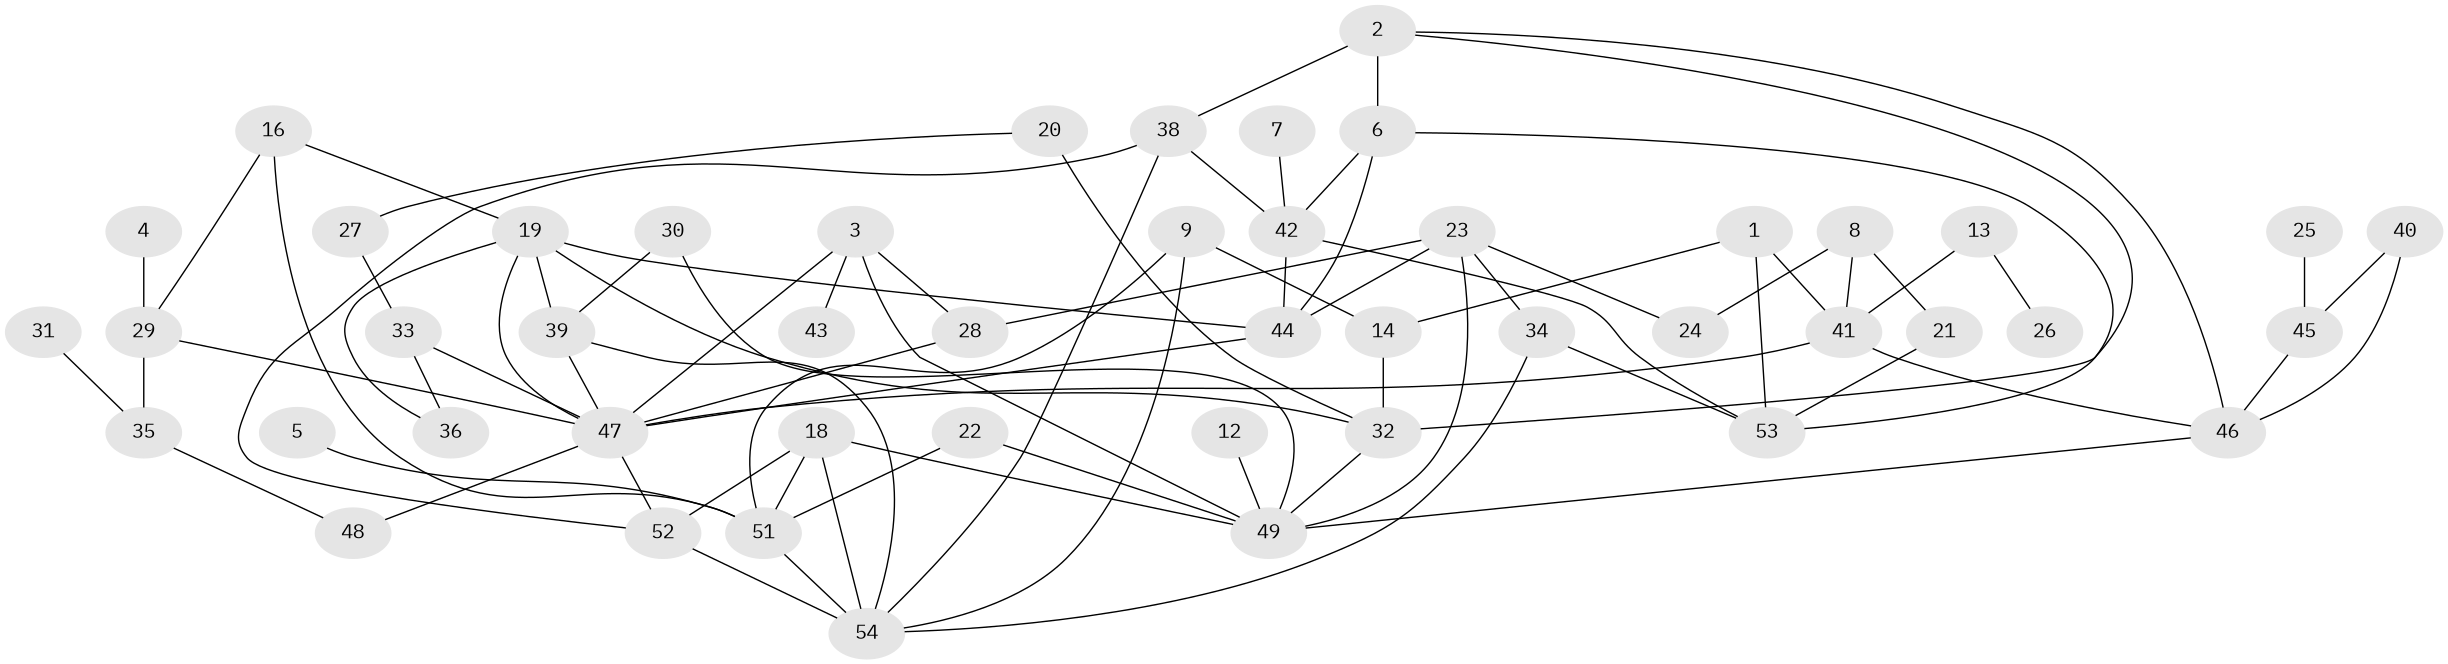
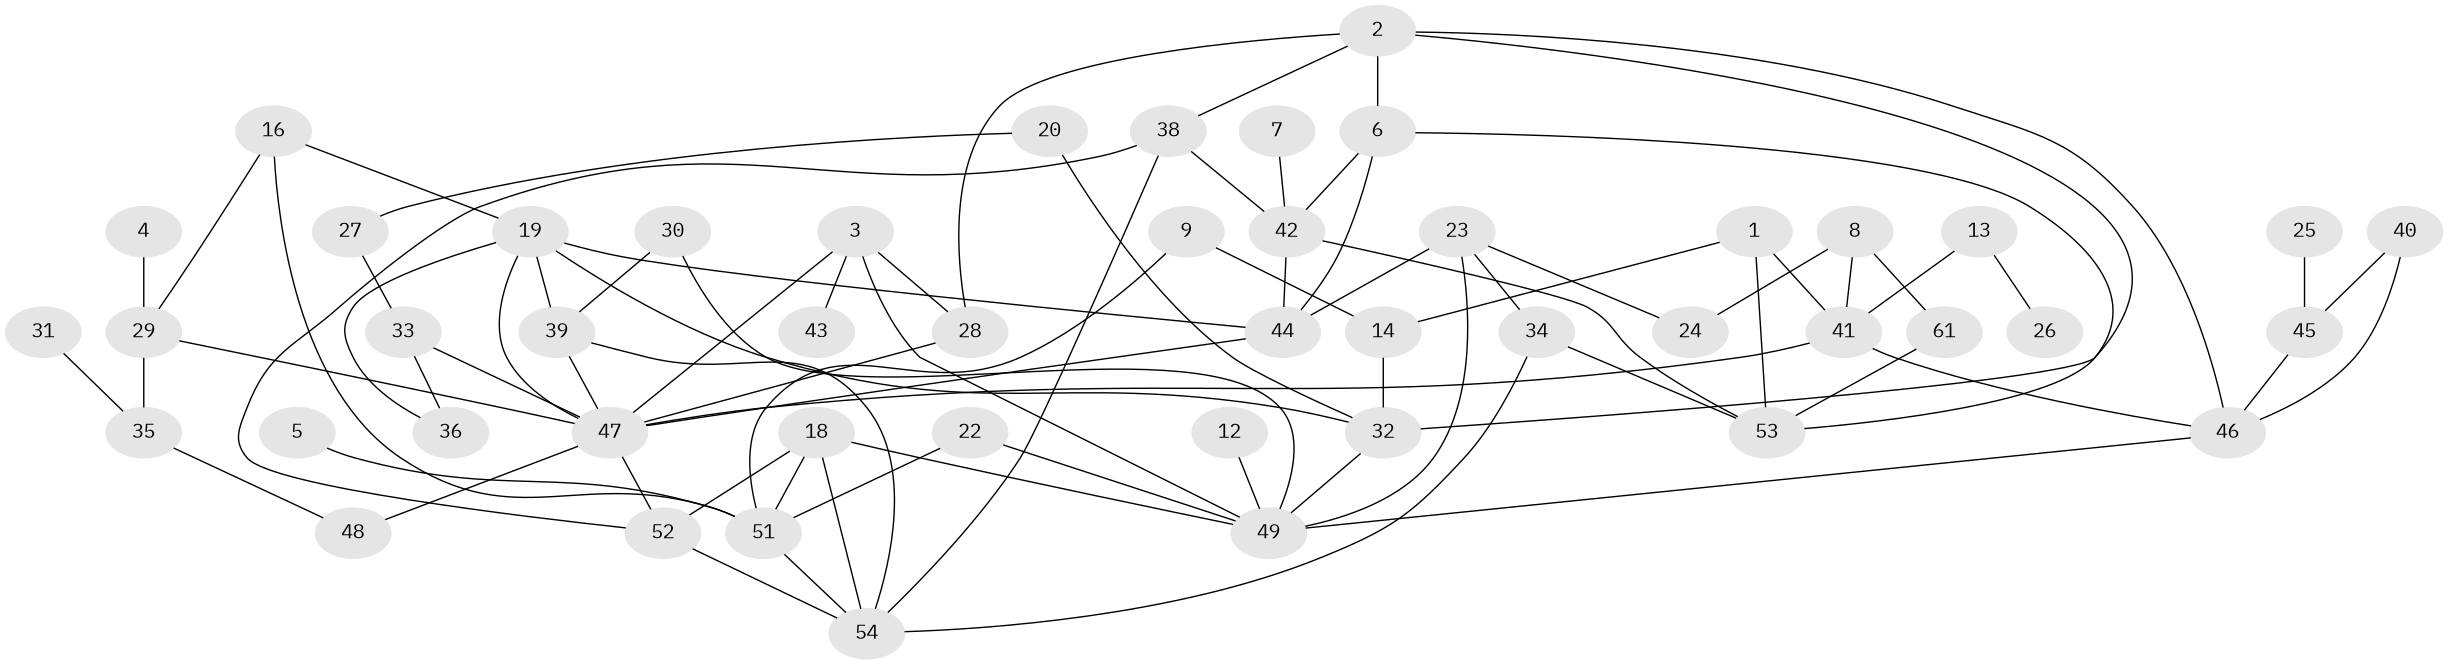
(1214, 282) -> (1062, 74)
(1944, 332) -> (1944, 332)
(1104, 509) -> none
